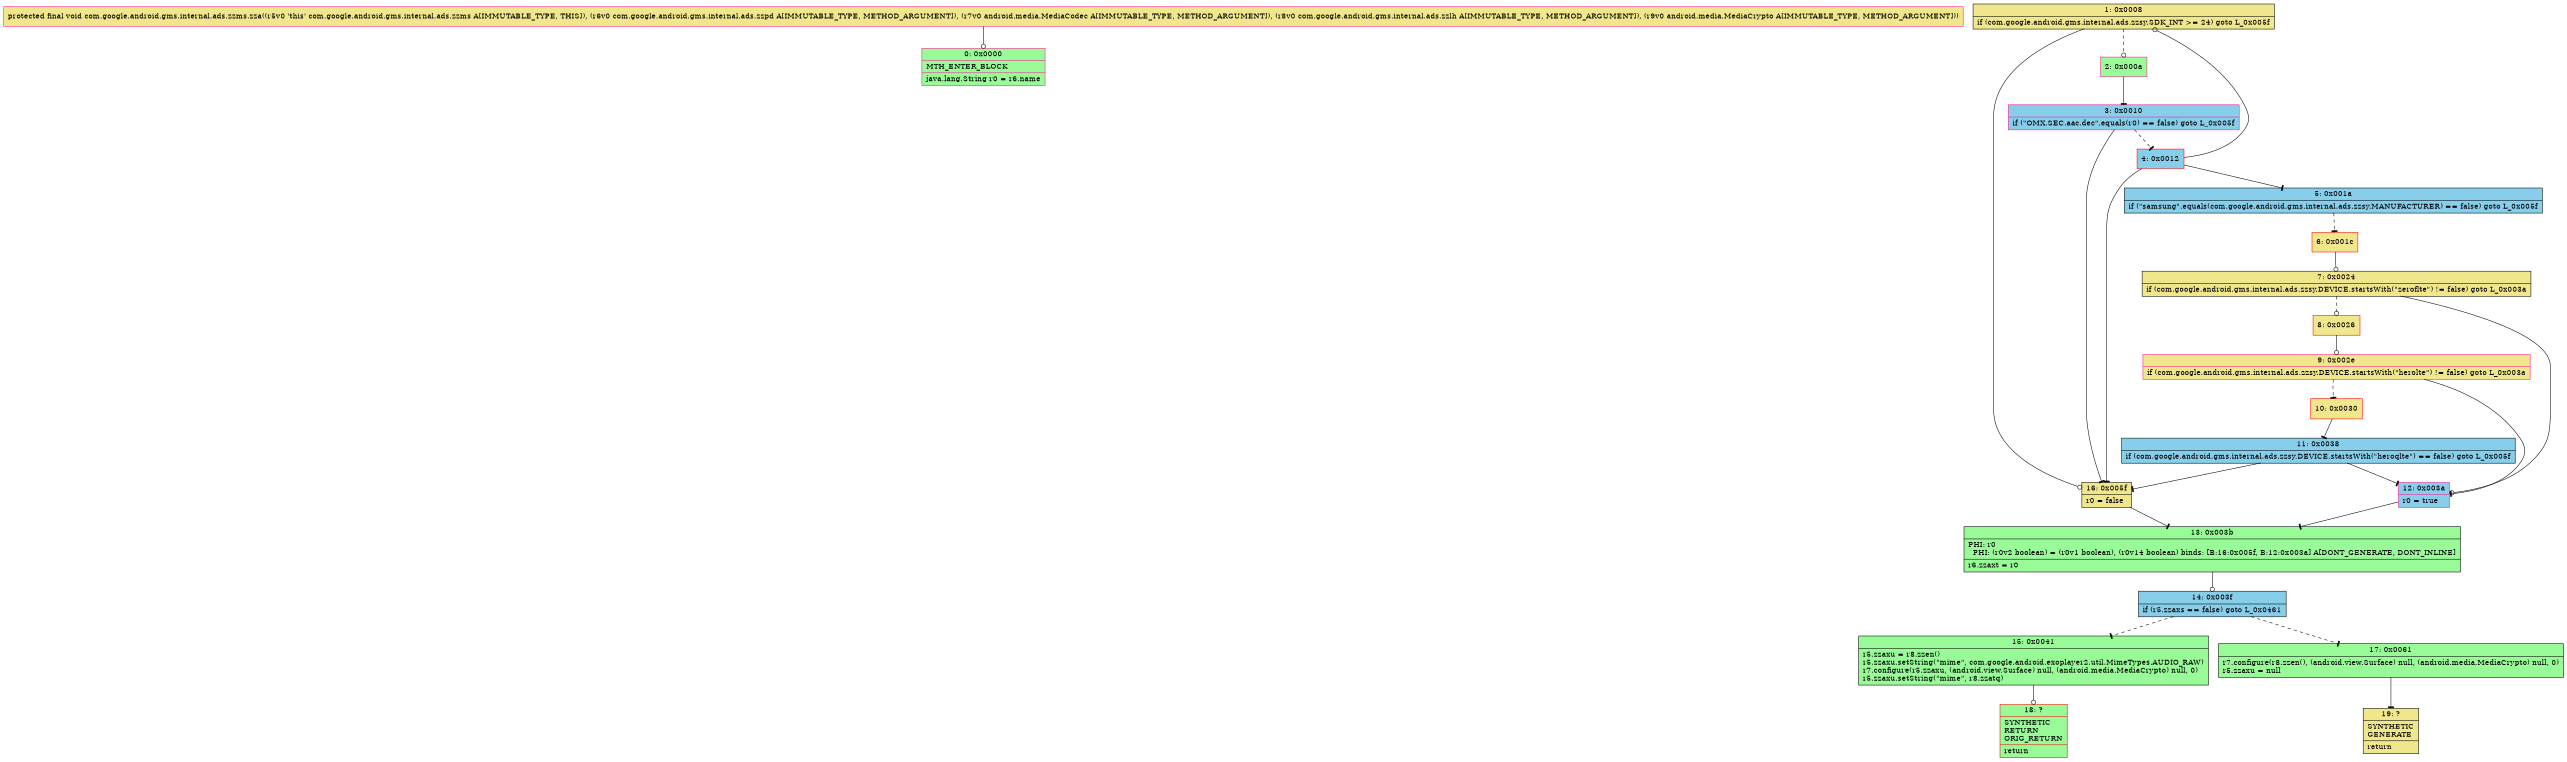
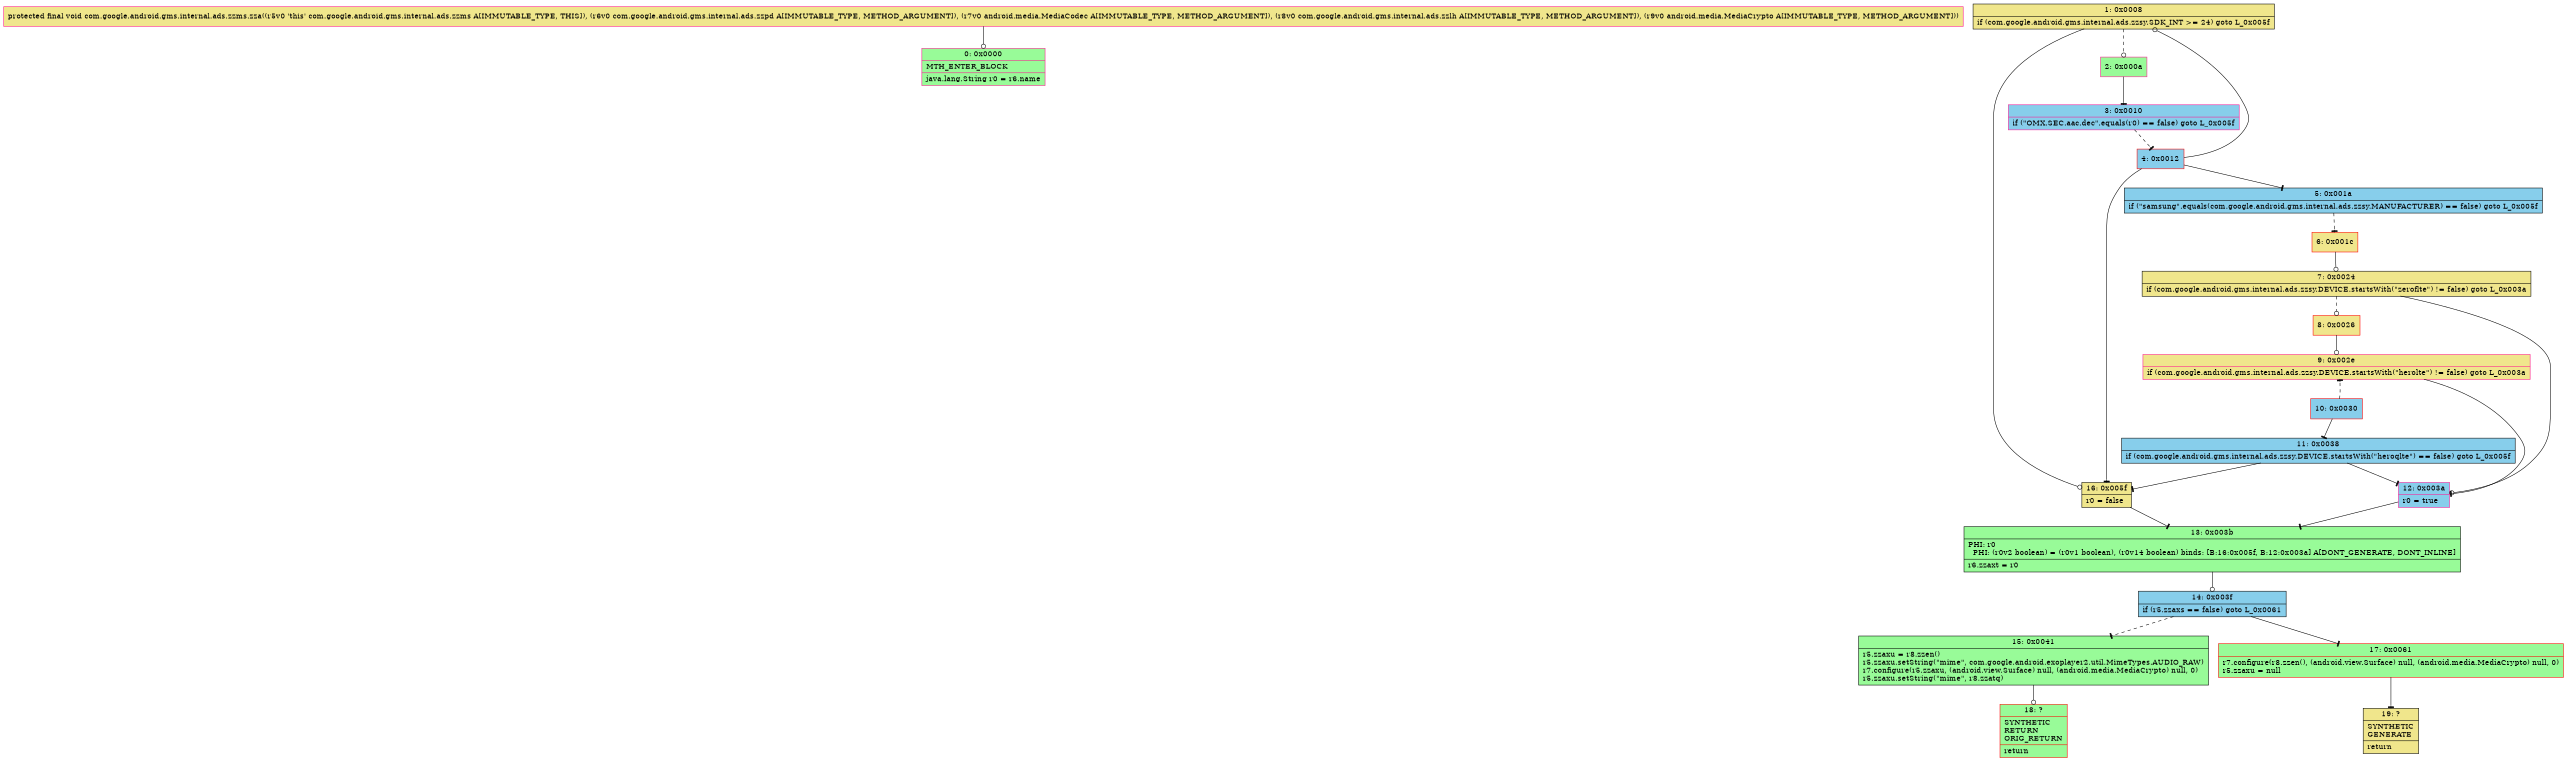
(2086, 302) -> none
(2333, 388) -> (2340, 390)
(2337, 409) -> (2337, 409)
(2212, 610) -> (2212, 610)
(2294, 630) -> (2294, 630)
(2391, 661) -> (2391, 661)
